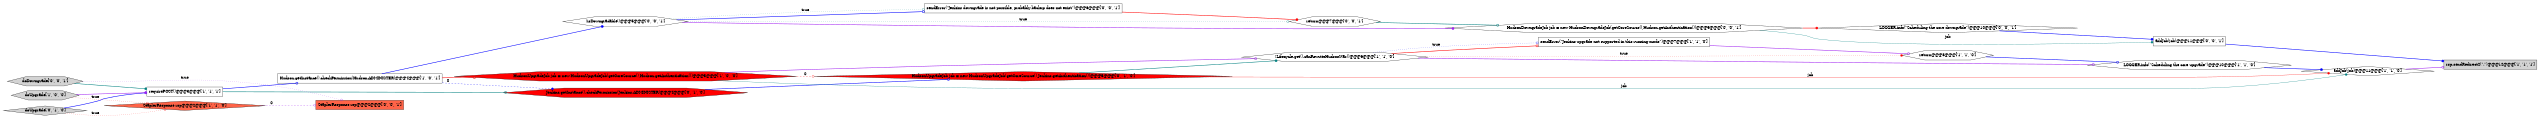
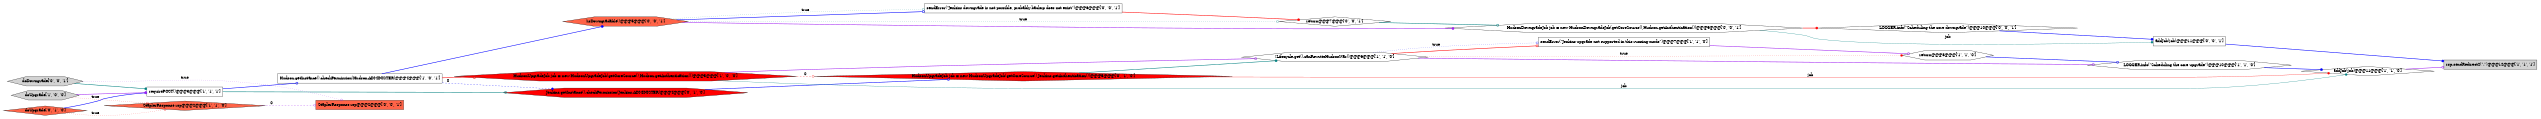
(625, 22) -> (625, 22)
(1335, 22) -> (1335, 22)
(45, 111) -> (45, 111)
